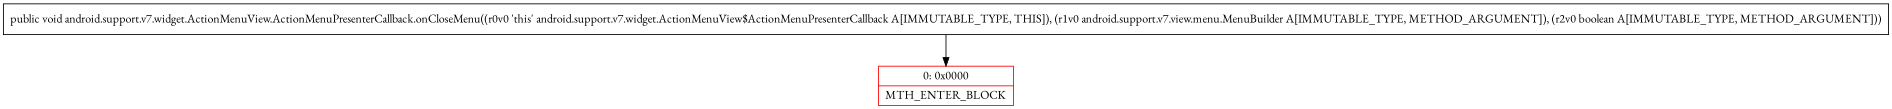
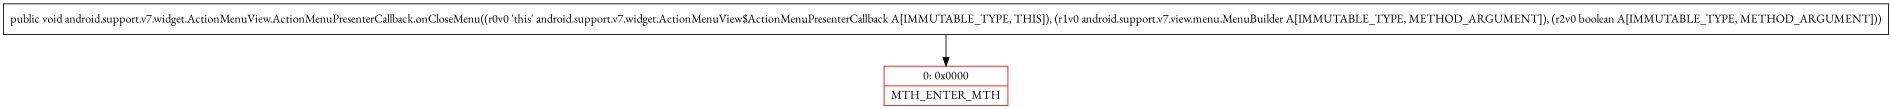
(946, 95) -> (946, 95)
